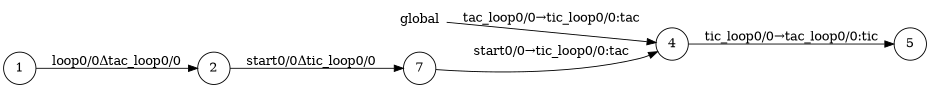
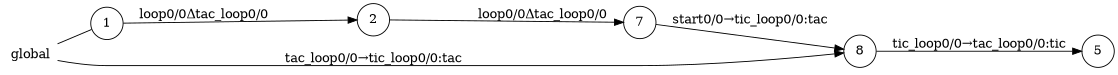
none -> (75, 37)
(672, 44) -> (860, 51)
(311, 62) -> (543, 15)
